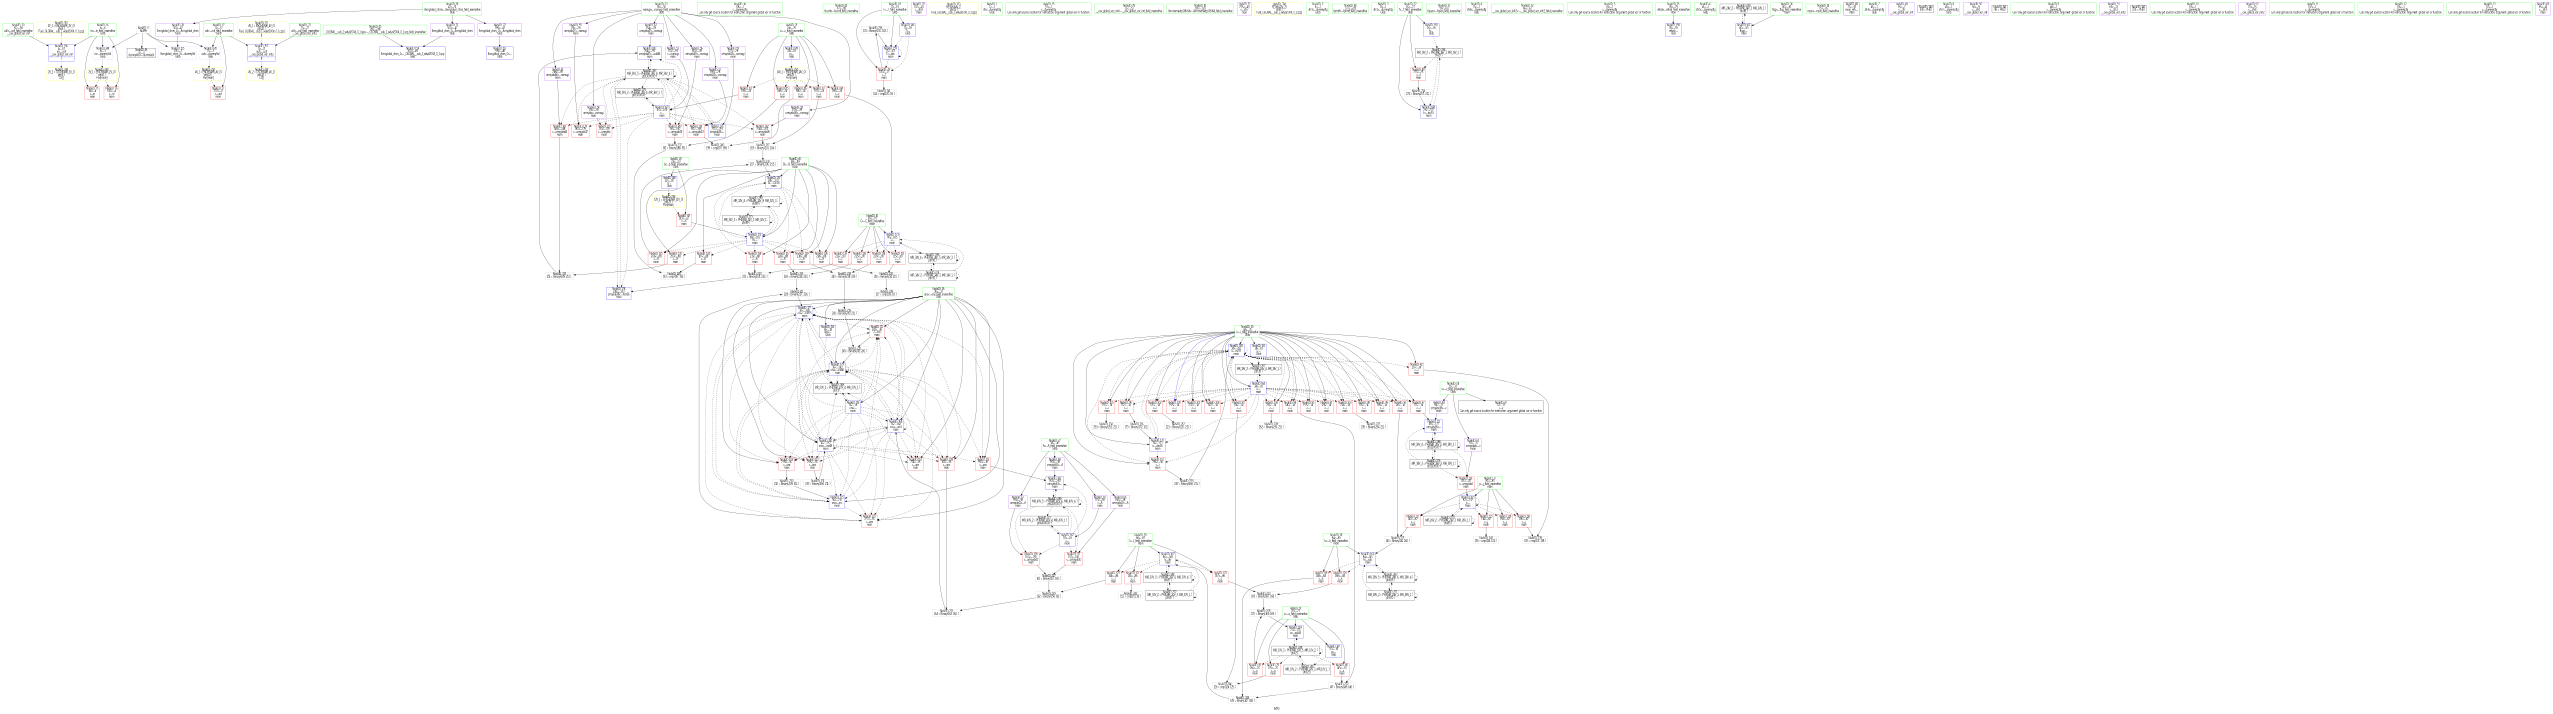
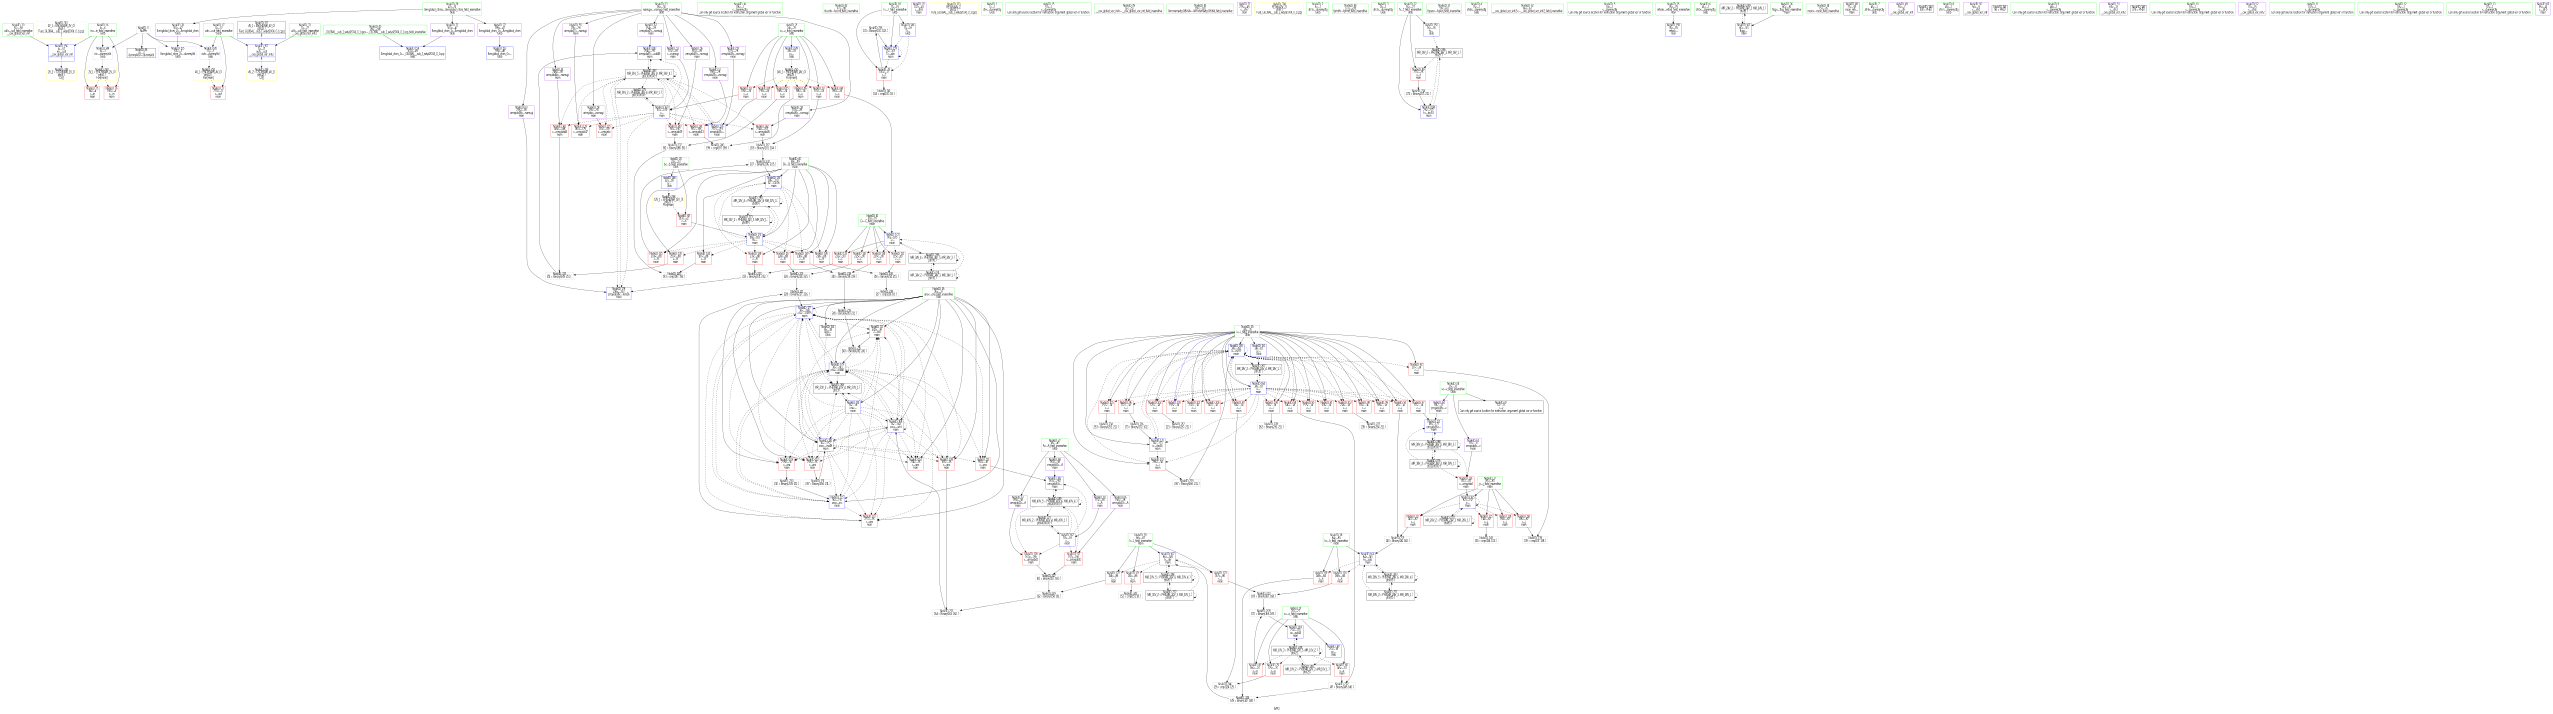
(262, 30) -> (262, 30)
none -> (764, 93)
none -> (521, 112)
(867, 246) -> (867, 246)
